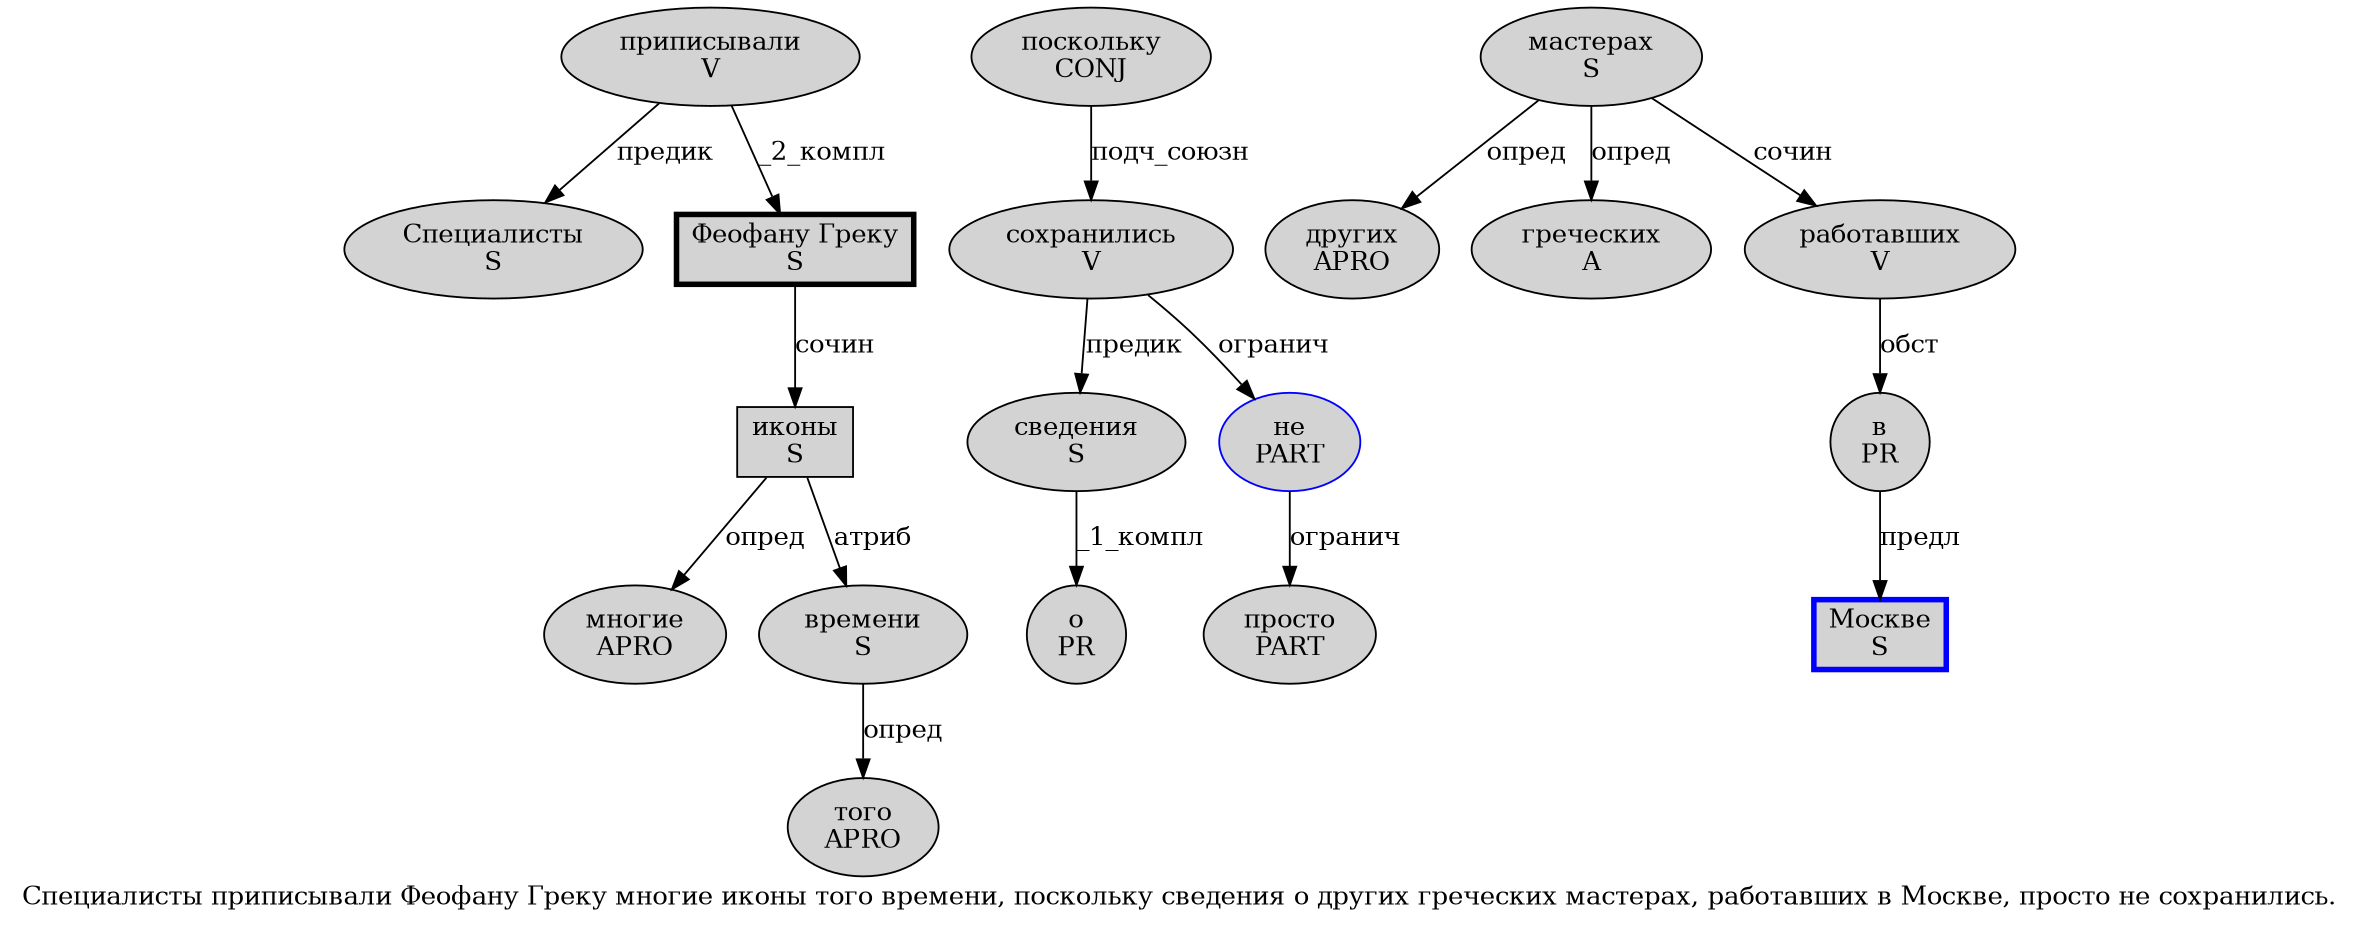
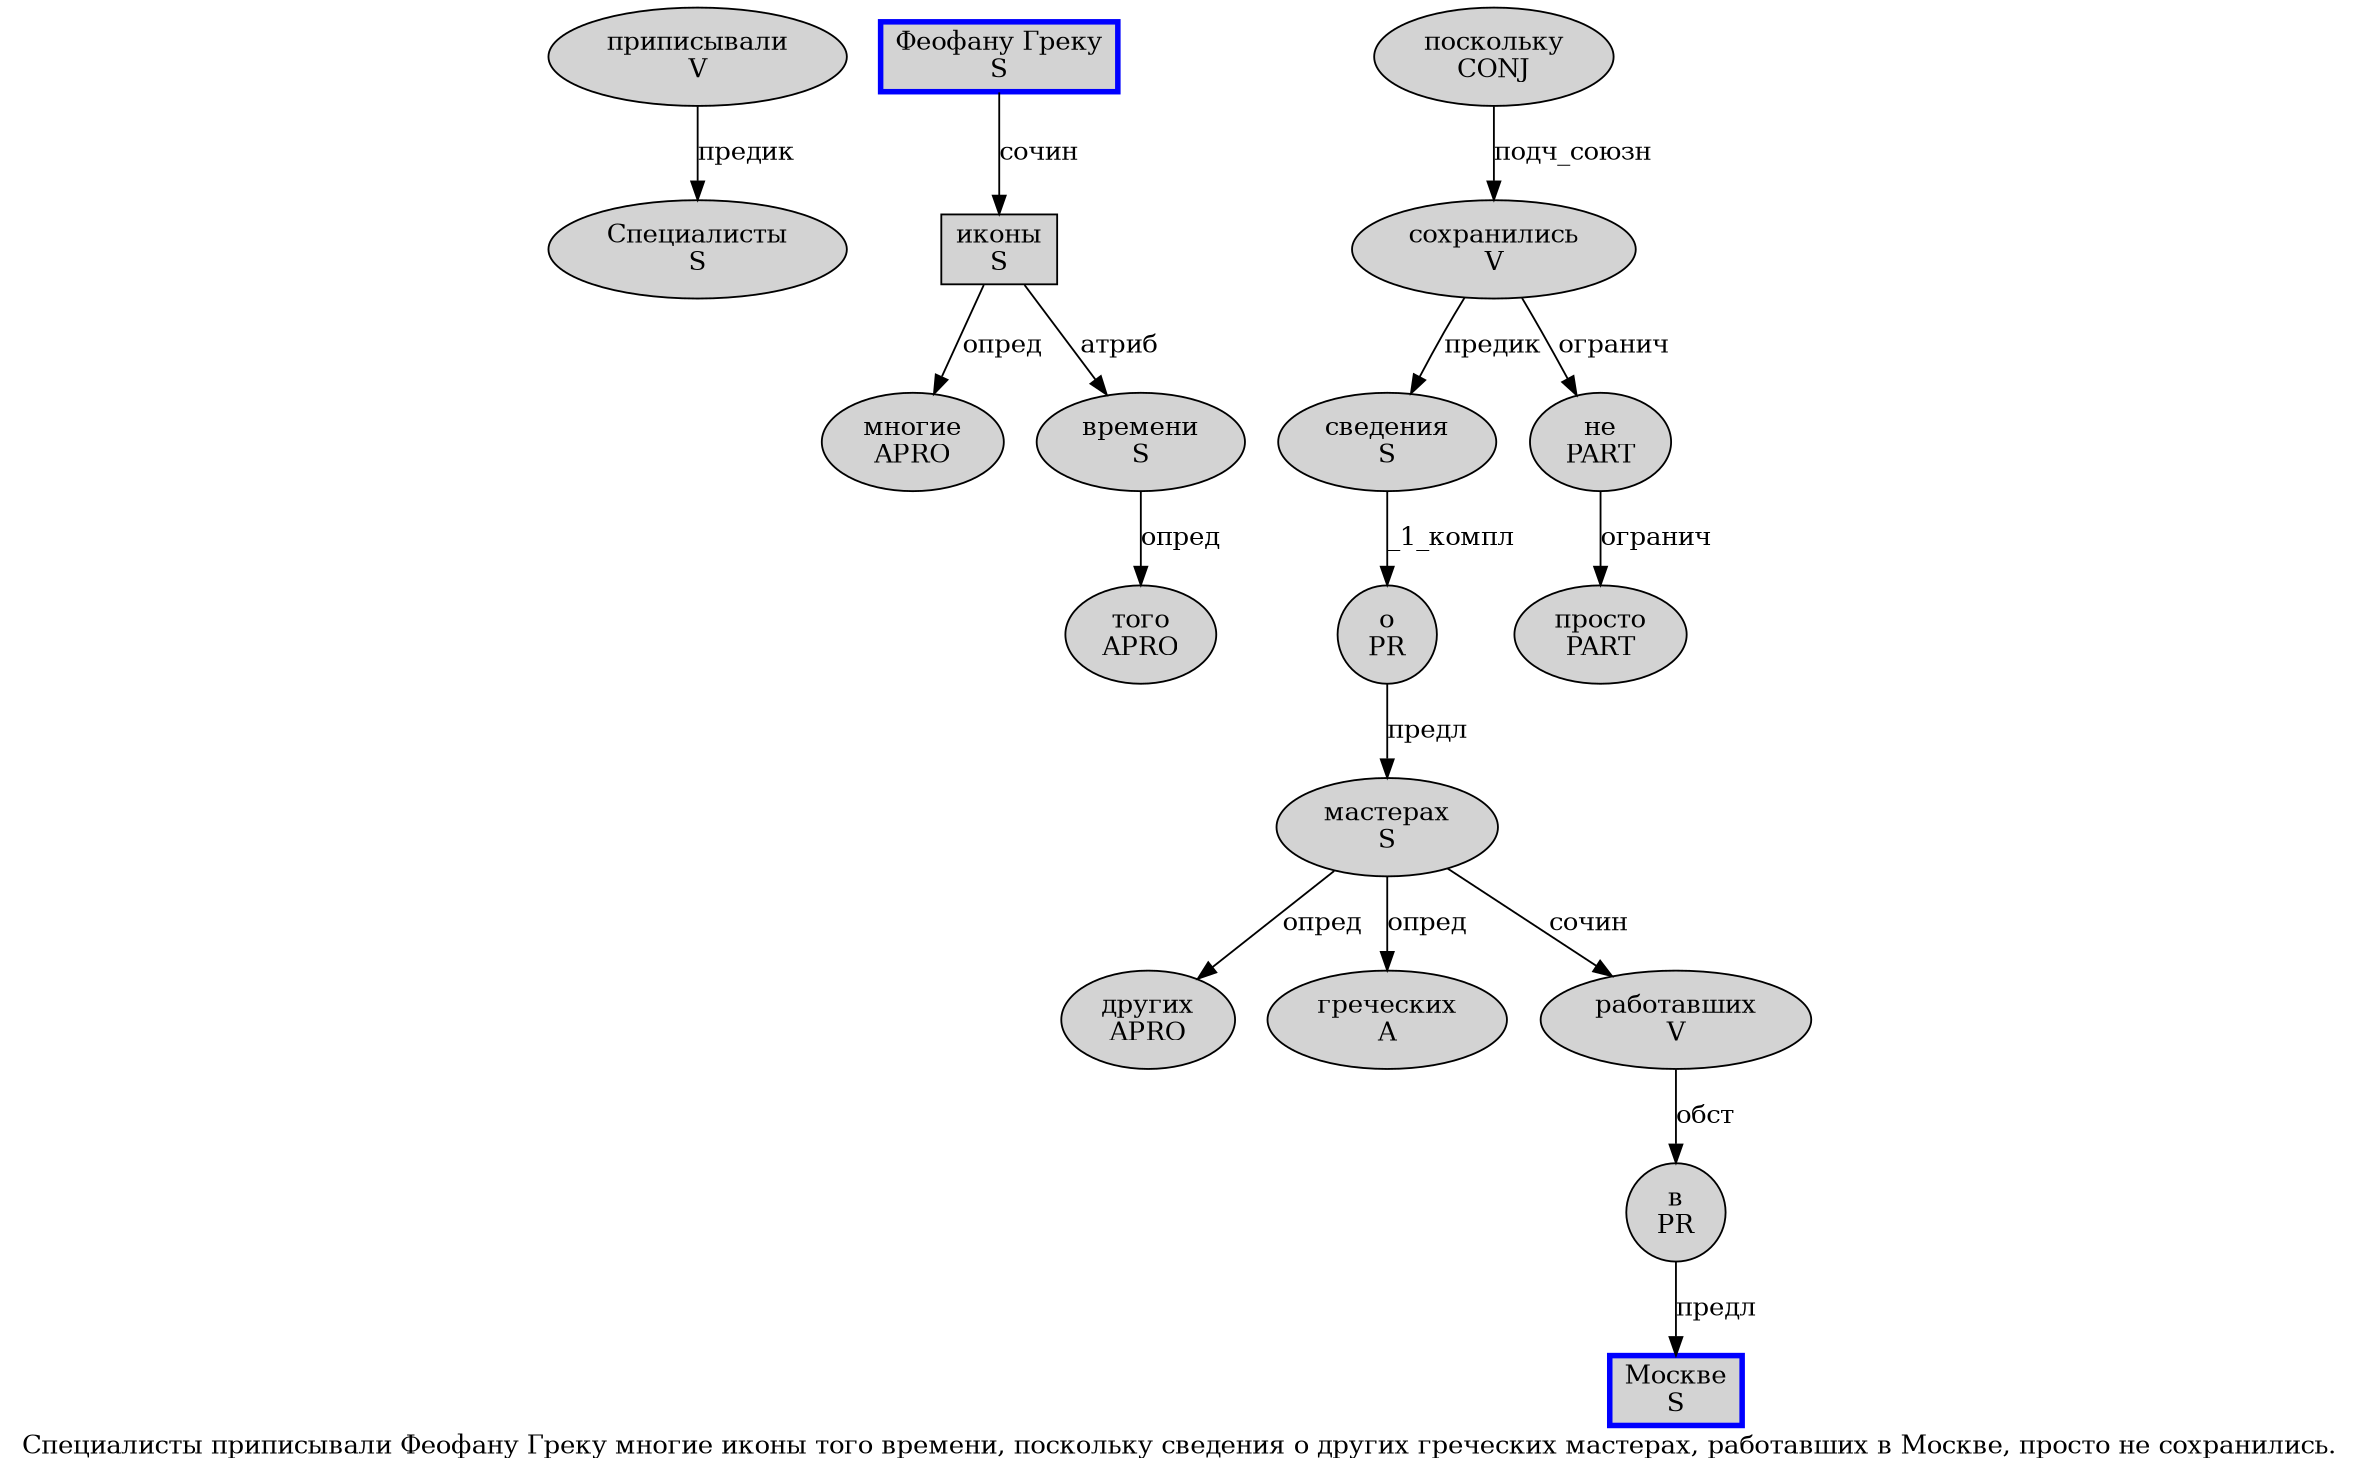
(752, 151) -> none
(795, 249) -> (999, 57)
(1290, 442) -> (1601, 442)
none -> (1387, 721)
